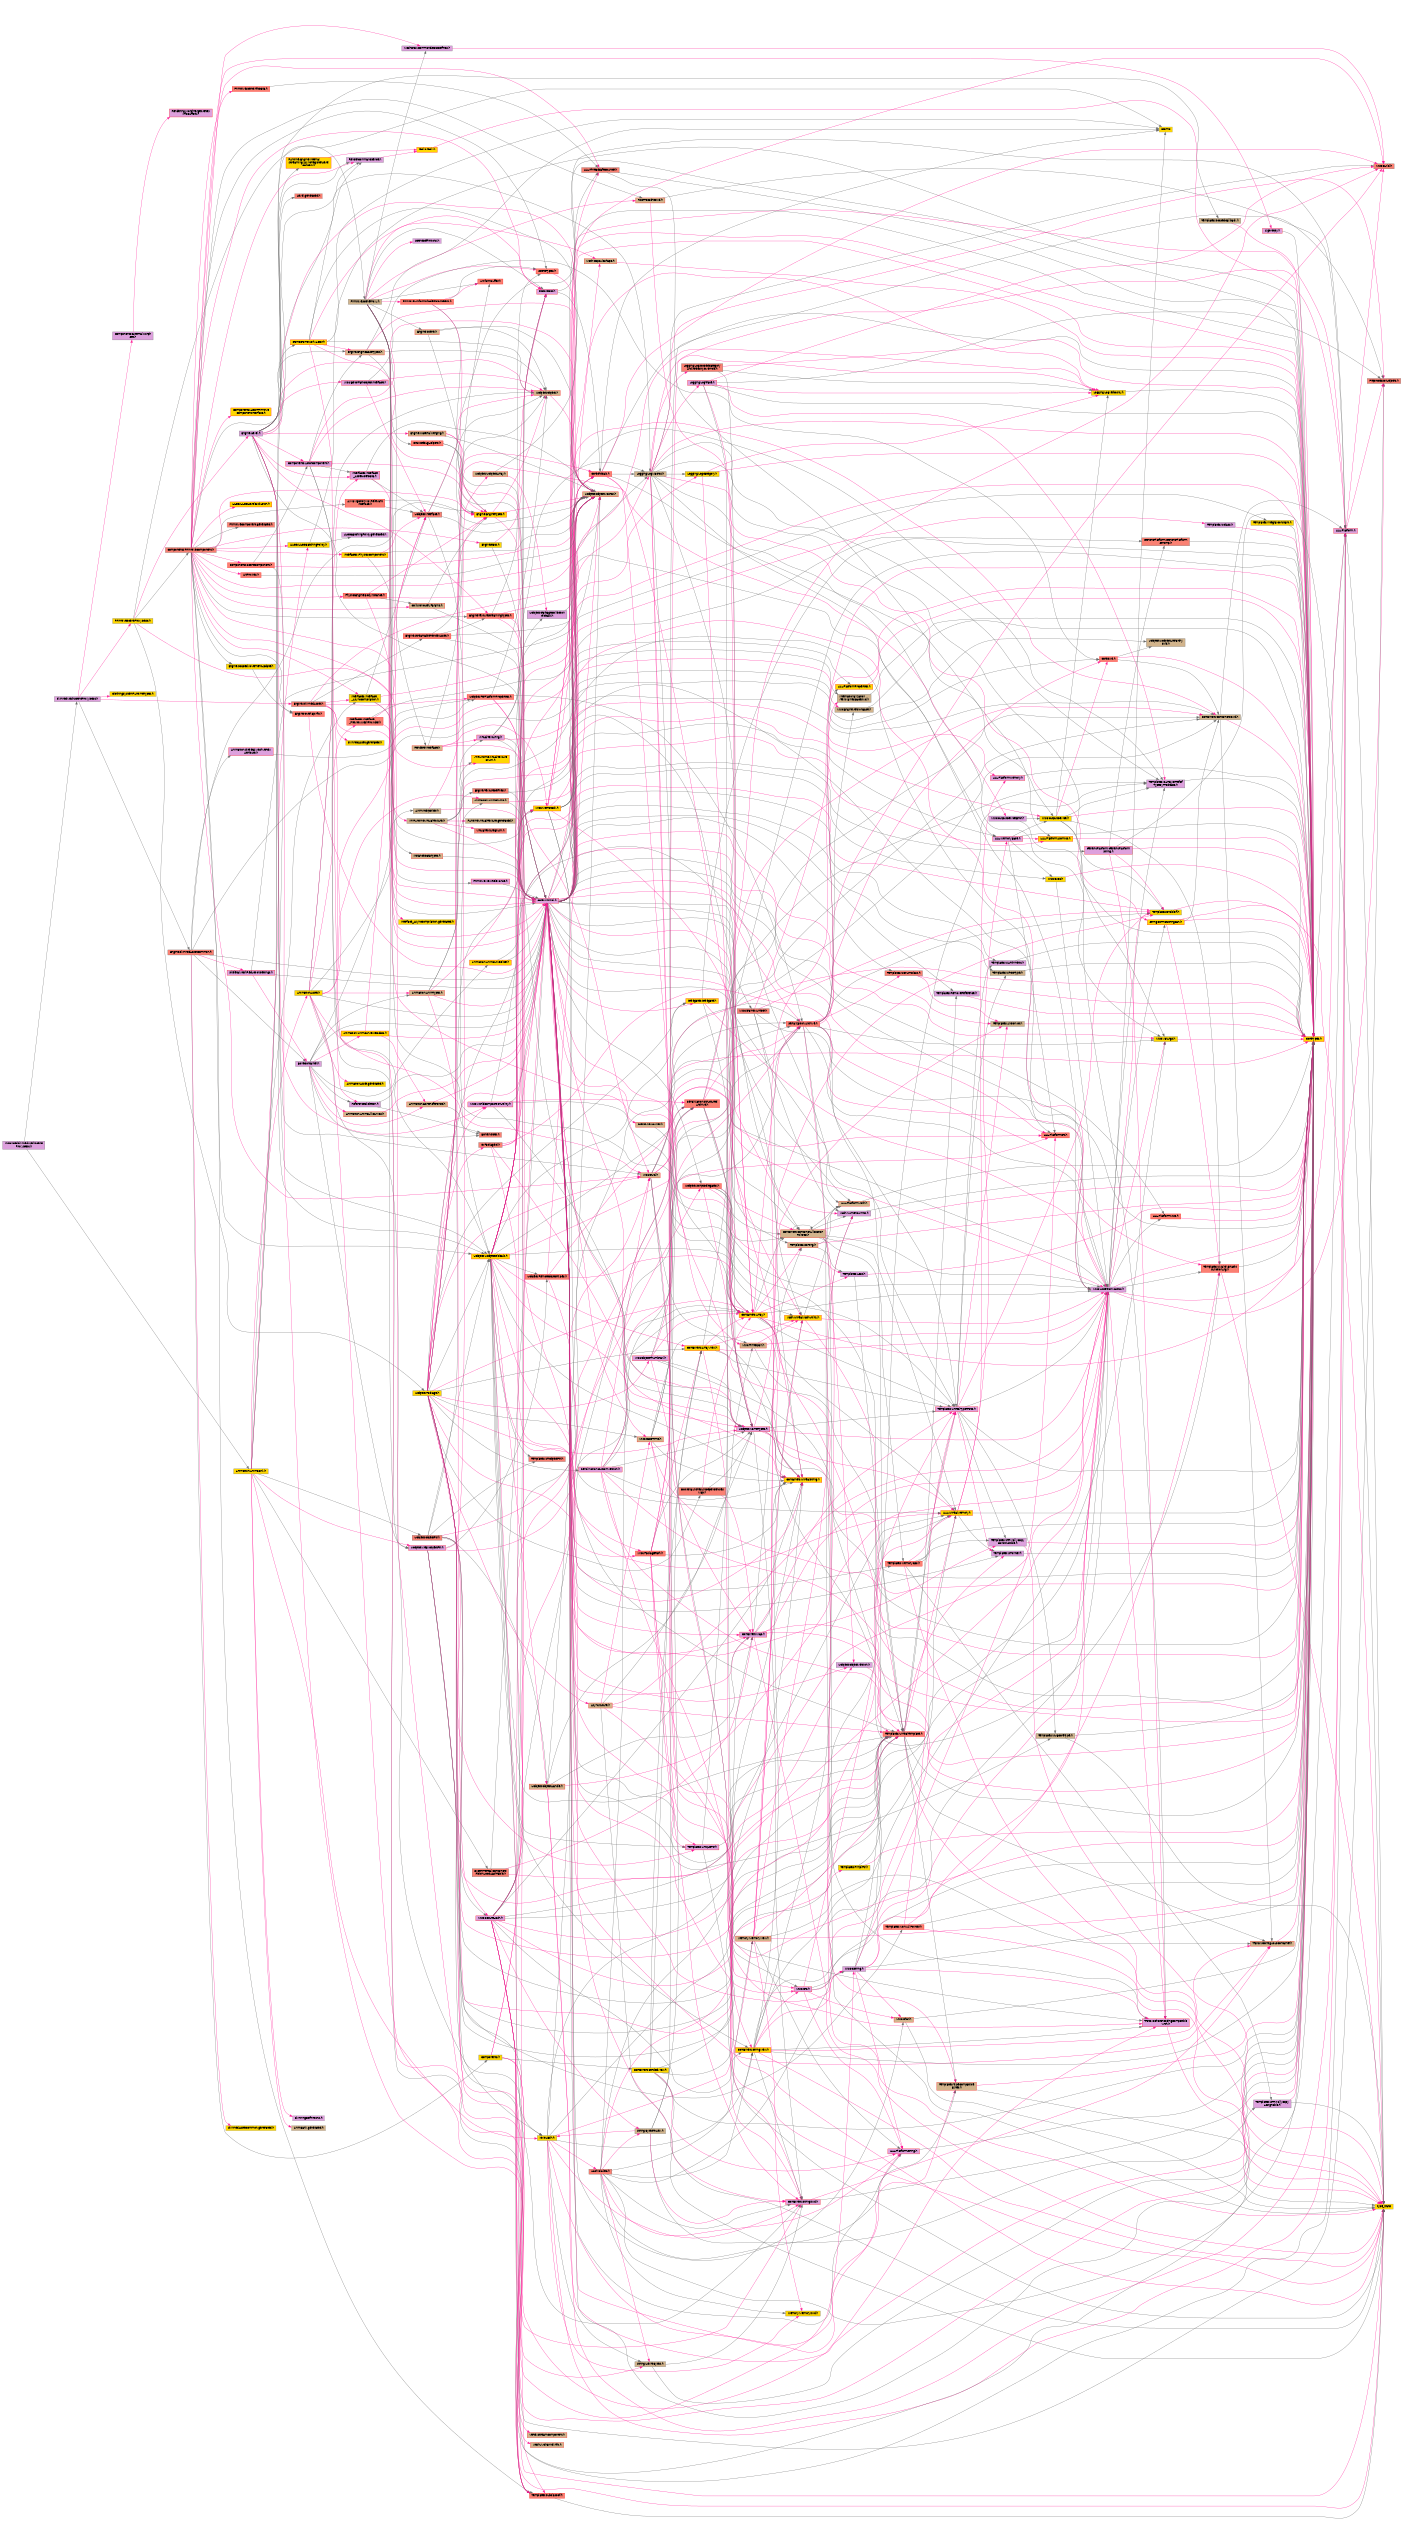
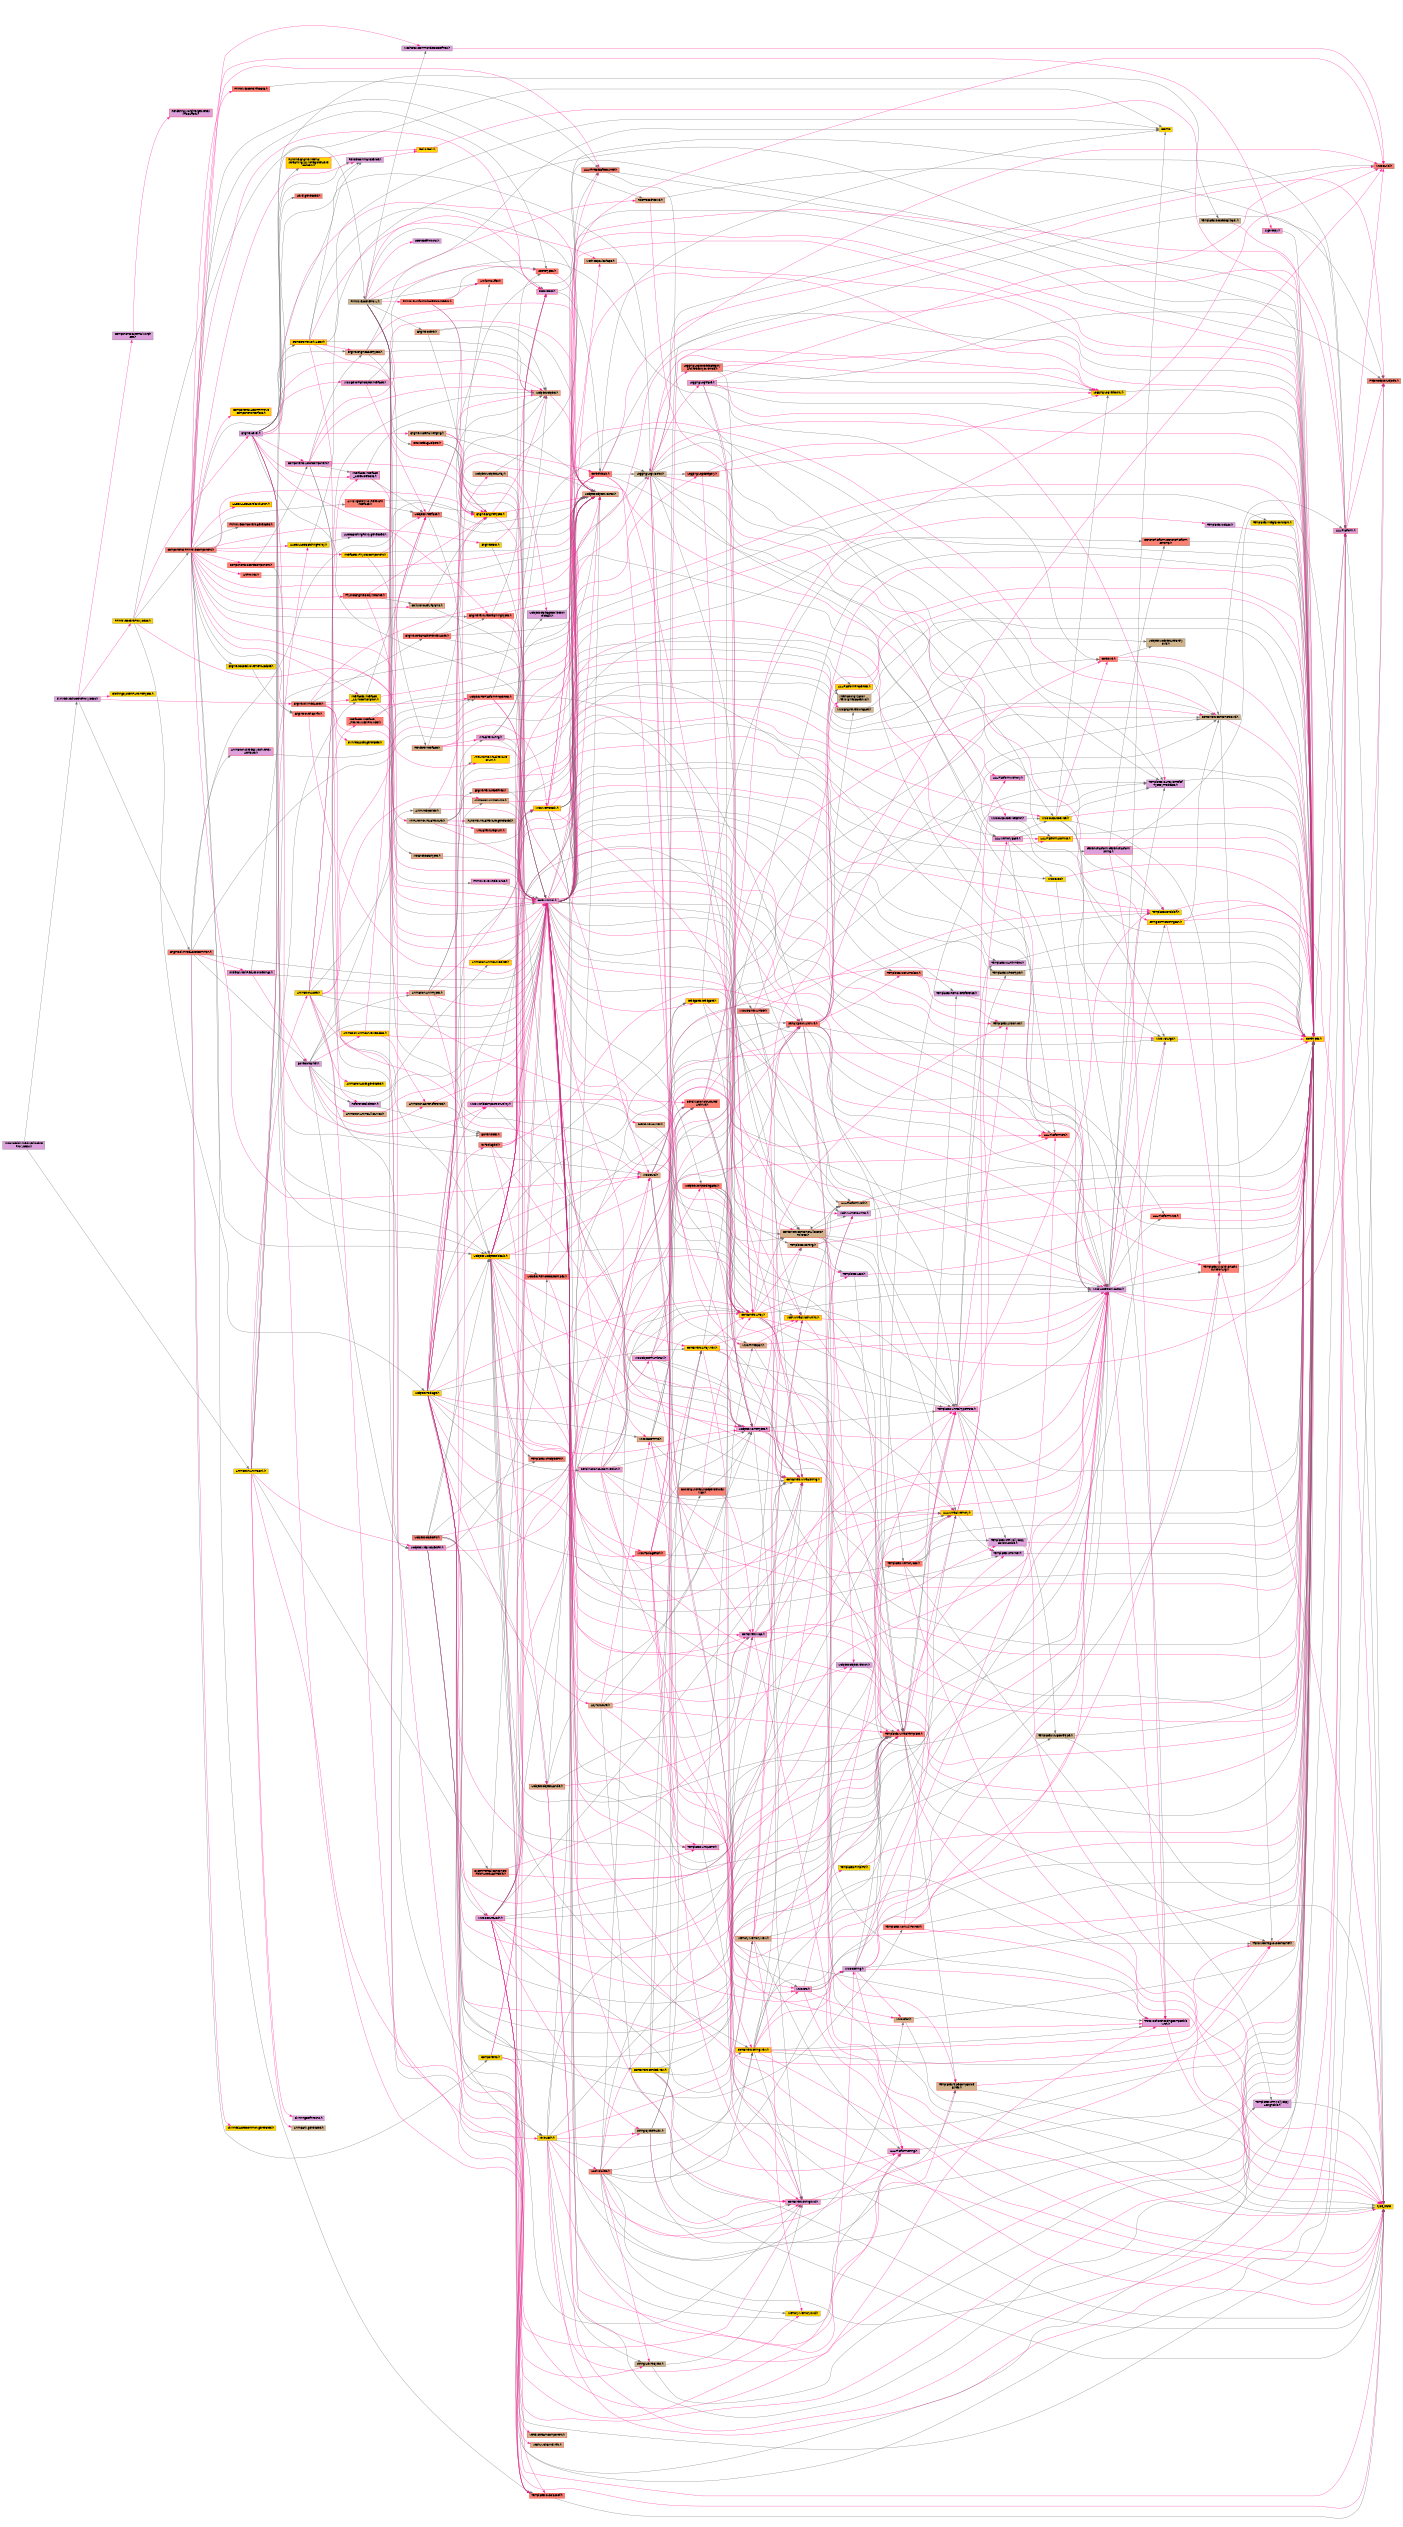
(702, 474) -> (702, 474)
(427, 922) -> none
(800, 1134) -> none
(339, 1503) -> none
(597, 2133) -> (595, 2137)
